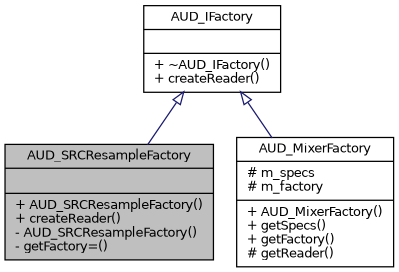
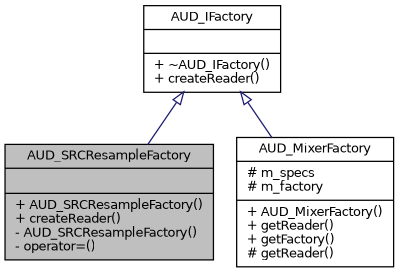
(287, 226) -> (291, 226)
(62, 247) -> (55, 247)
